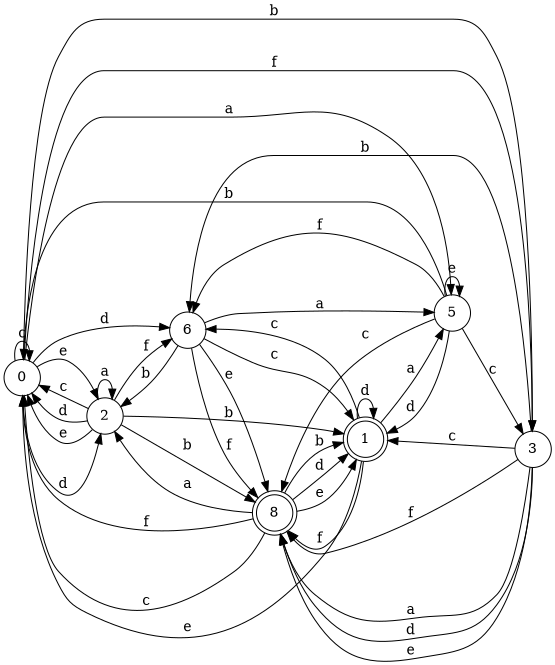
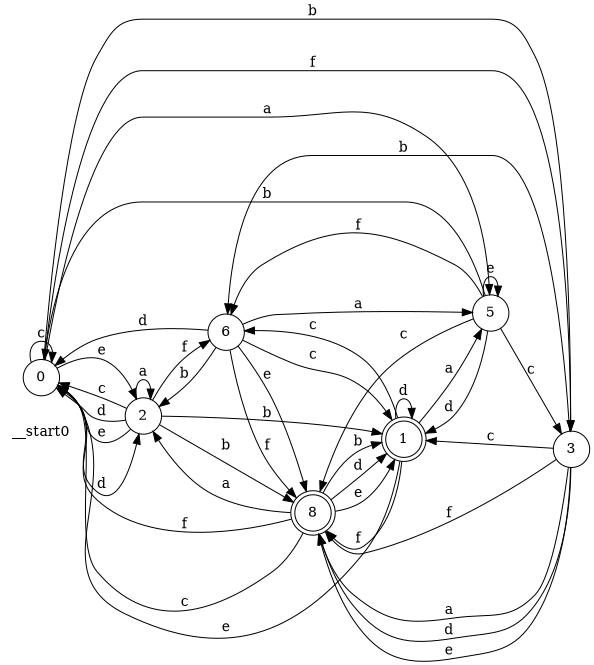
(91, 330) -> (132, 331)
none -> (41, 432)
